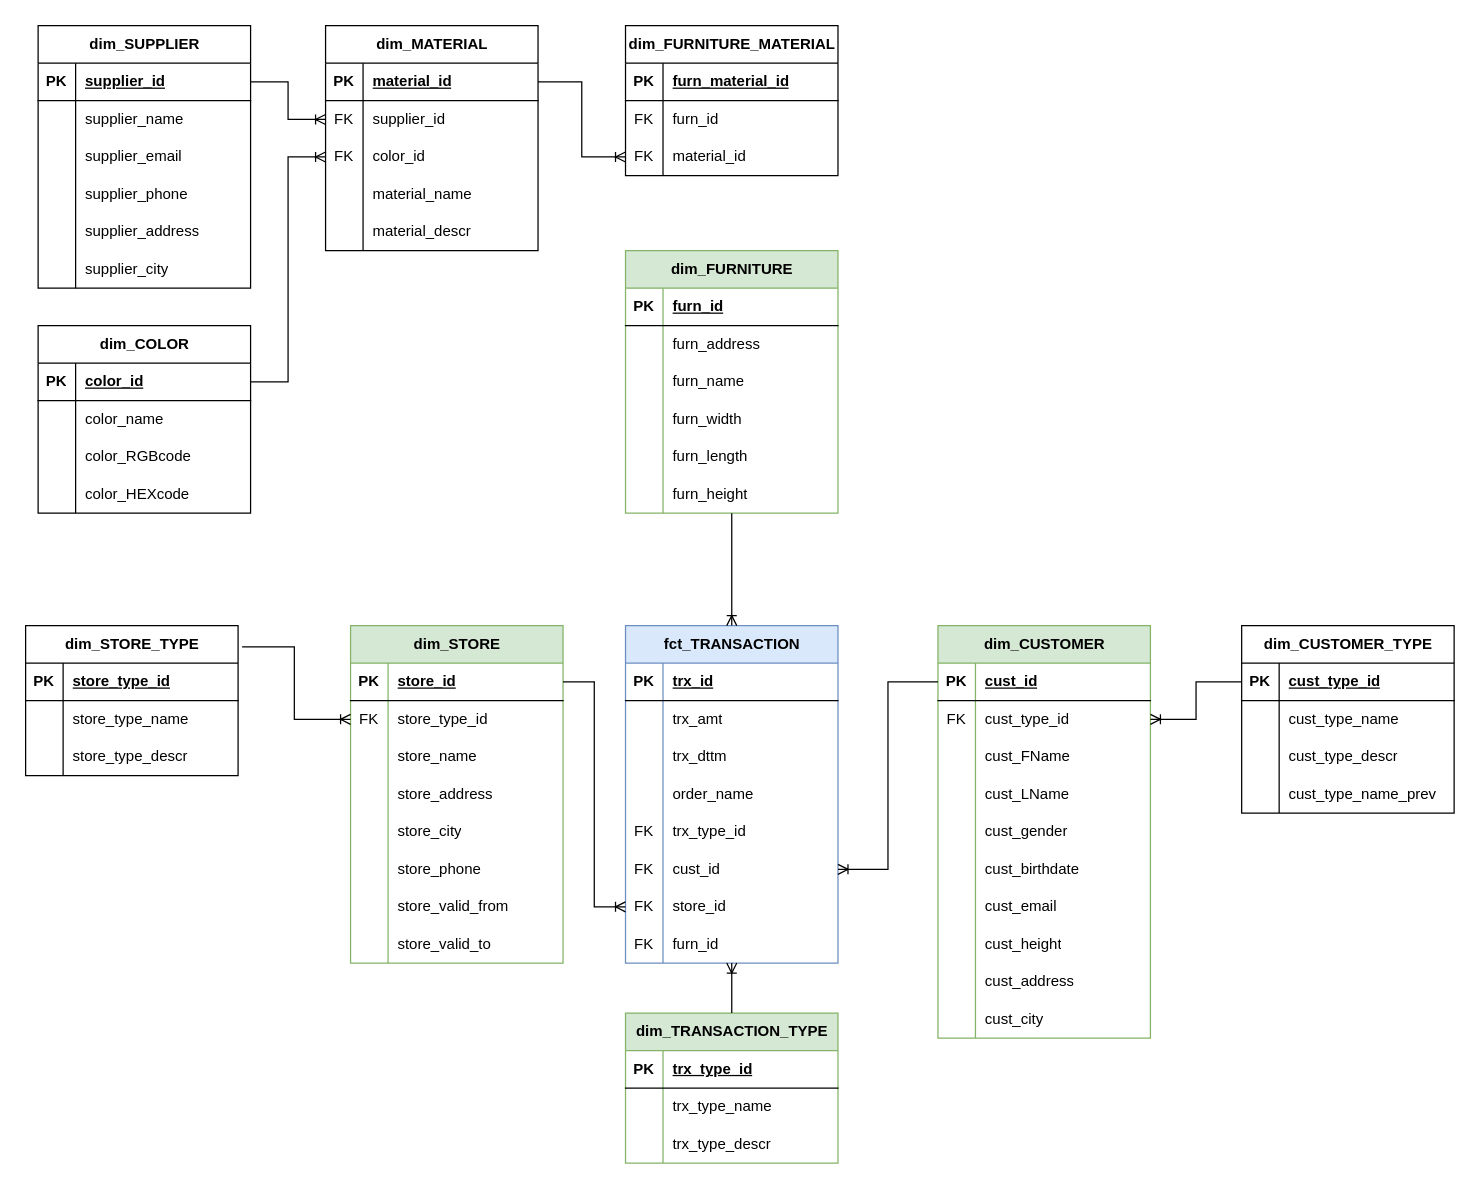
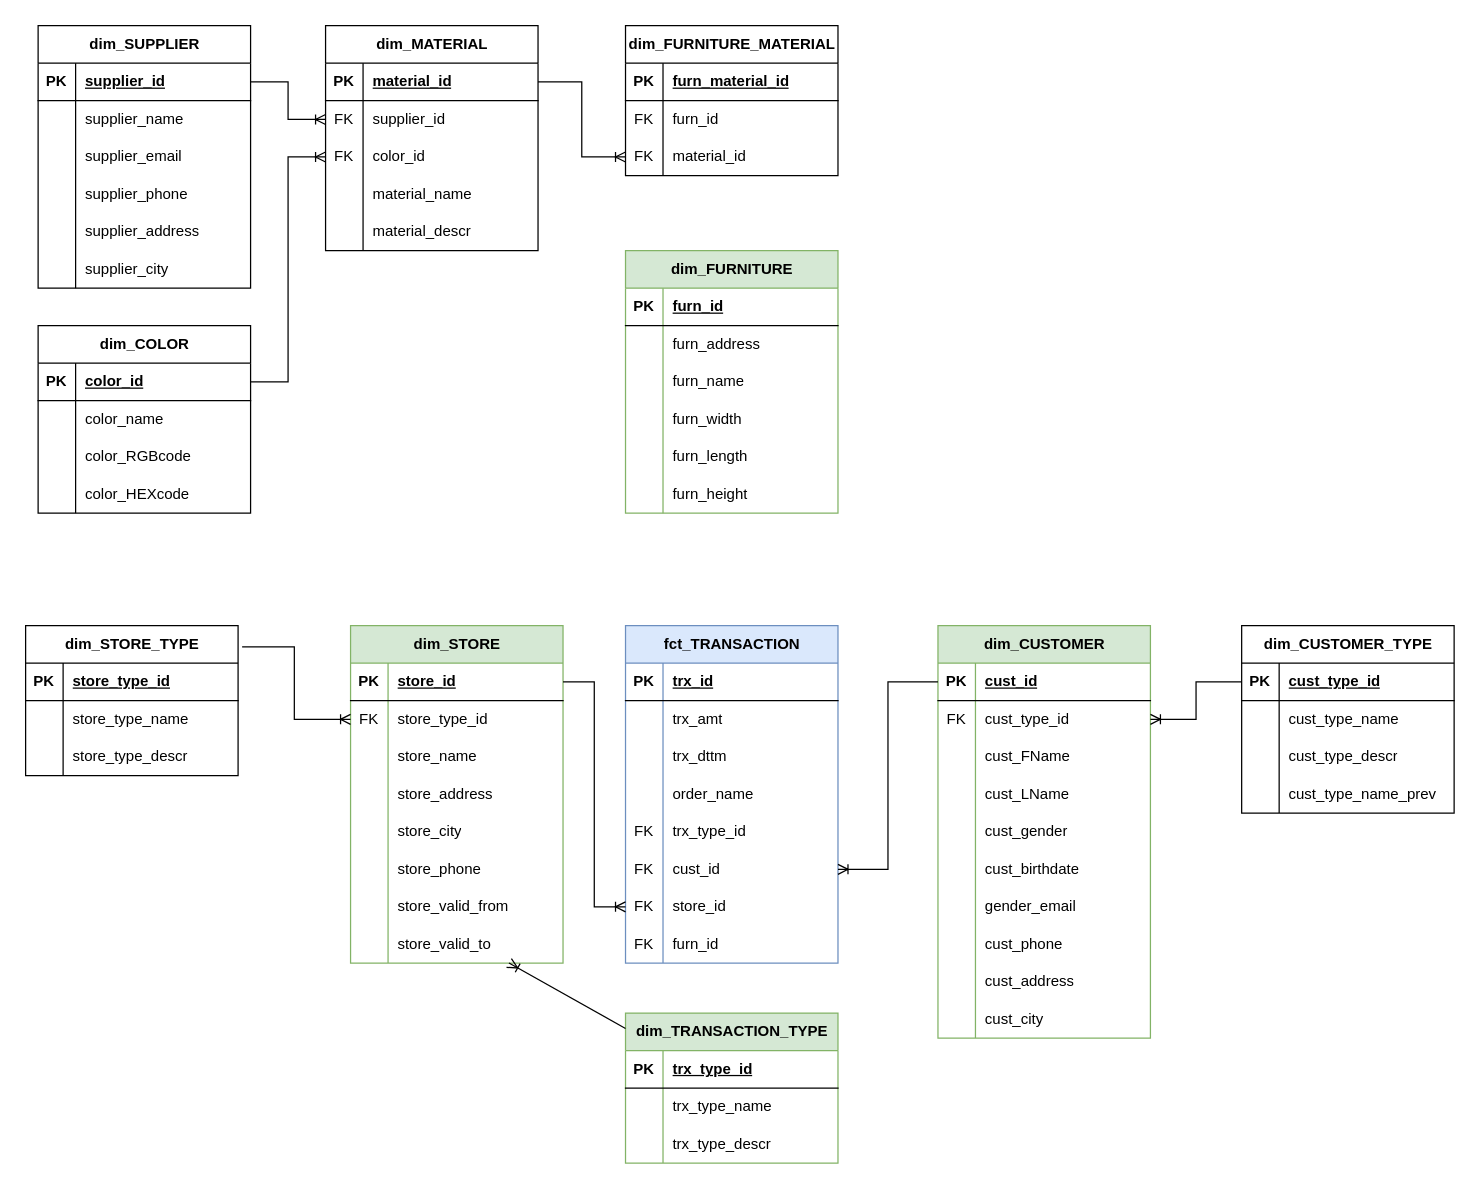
(732, 570) -> none
(1024, 907) -> (1032, 907)
(1030, 944) -> (1028, 944)
(732, 990) -> (570, 997)
